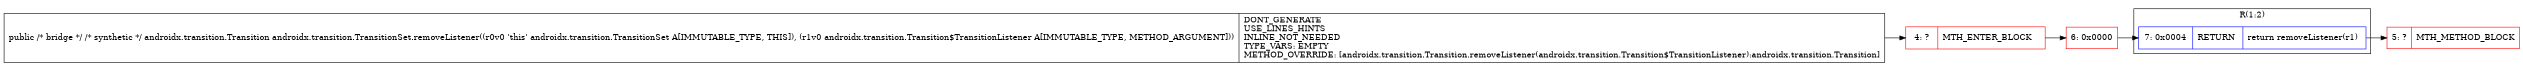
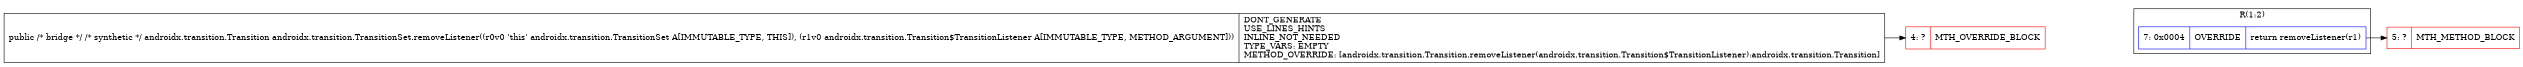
(1987, 38) -> (1988, 38)
(2092, 38) -> none
(2216, 38) -> (2218, 38)
